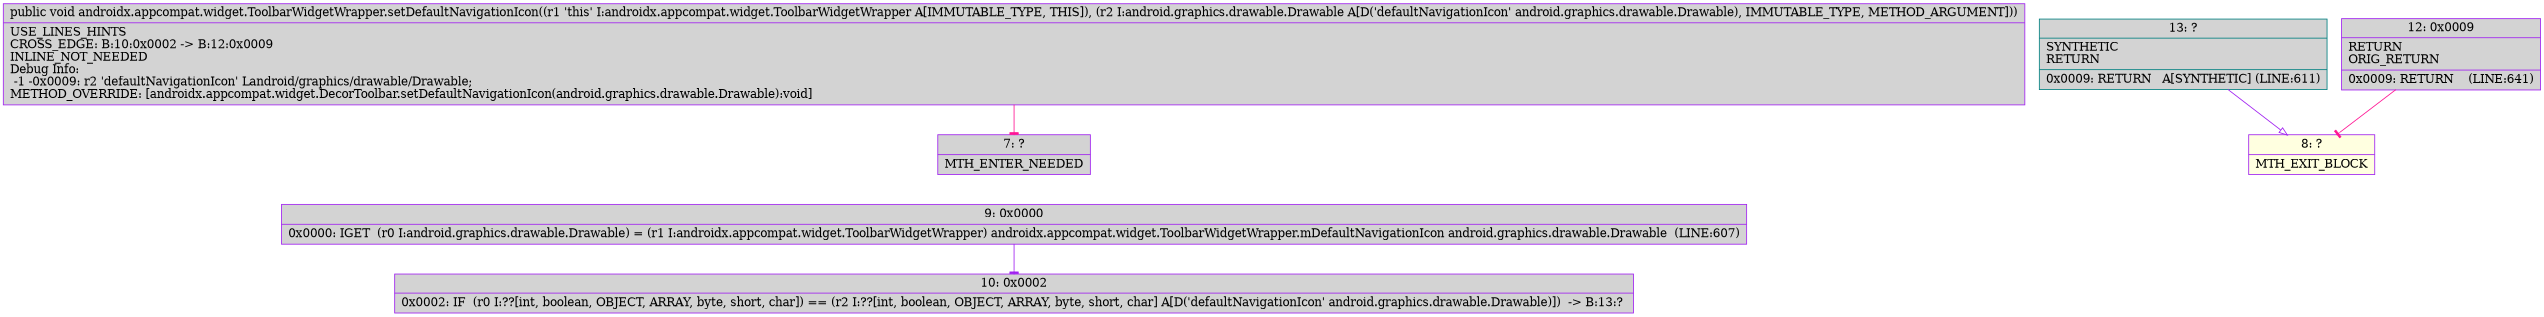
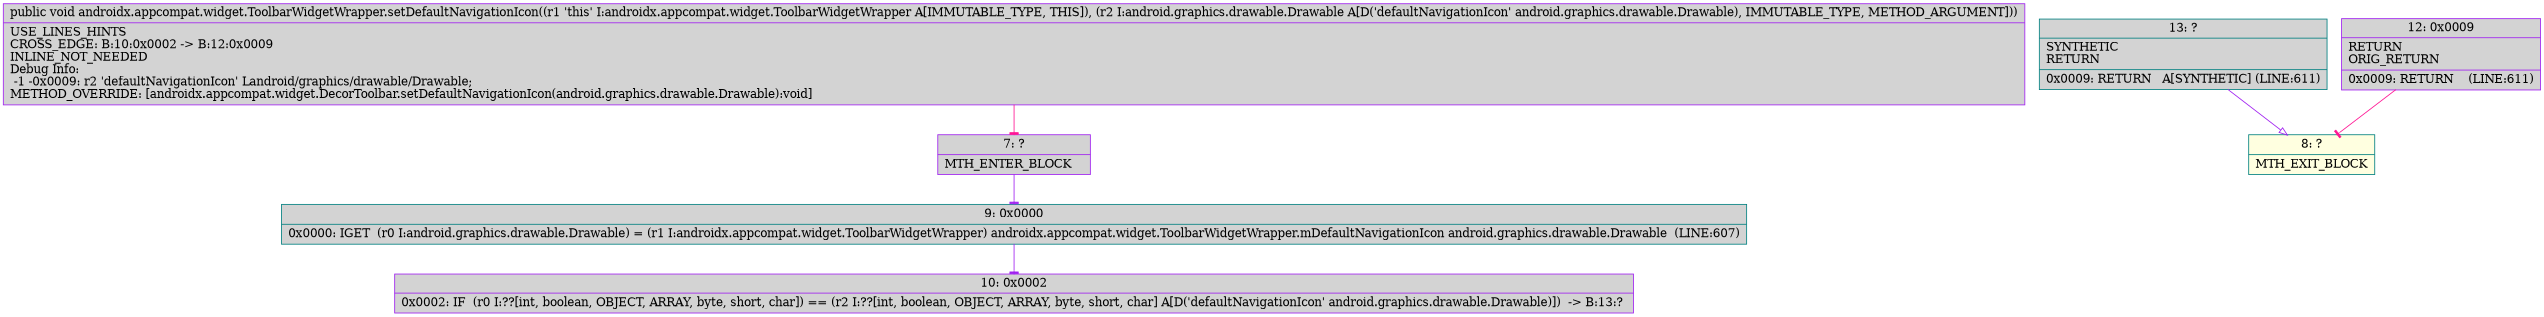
(2441, 80) -> (2441, 80)
(2312, 155) -> (2312, 155)
(1014, 164) -> (1008, 164)
none -> (1014, 187)
(1014, 224) -> (1014, 224)
